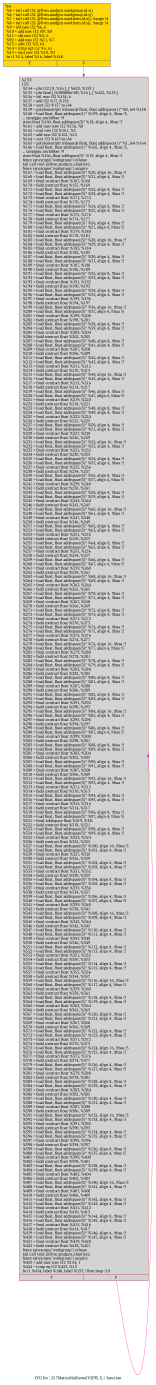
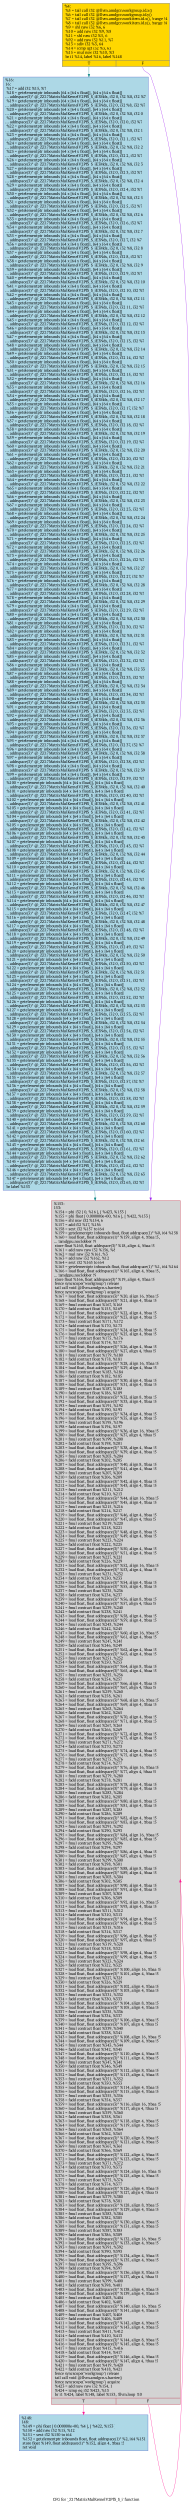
none -> (76, 634)
(58, 821) -> (88, 1944)
none -> (84, 2433)
